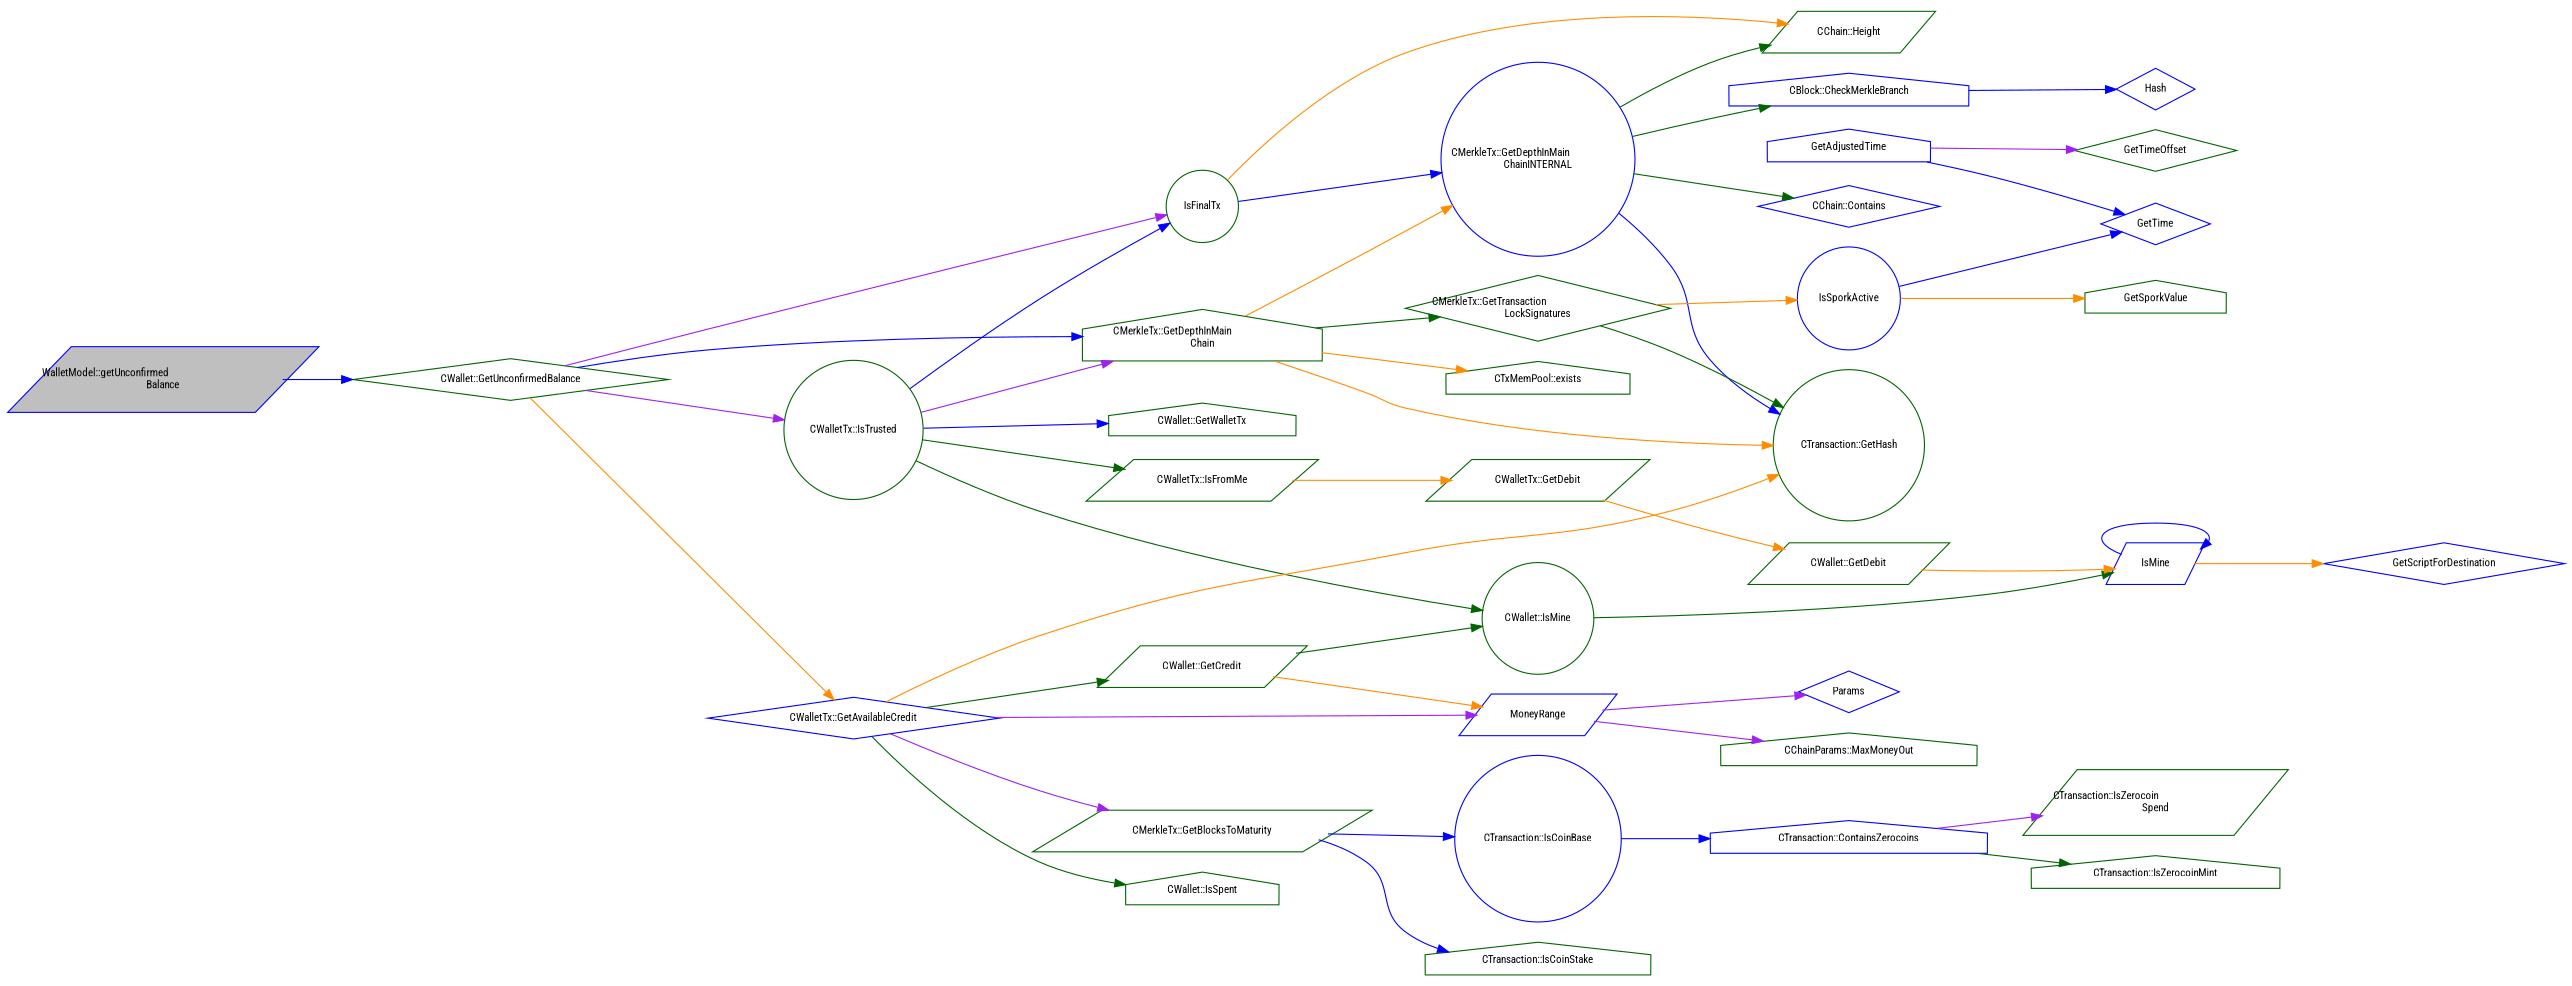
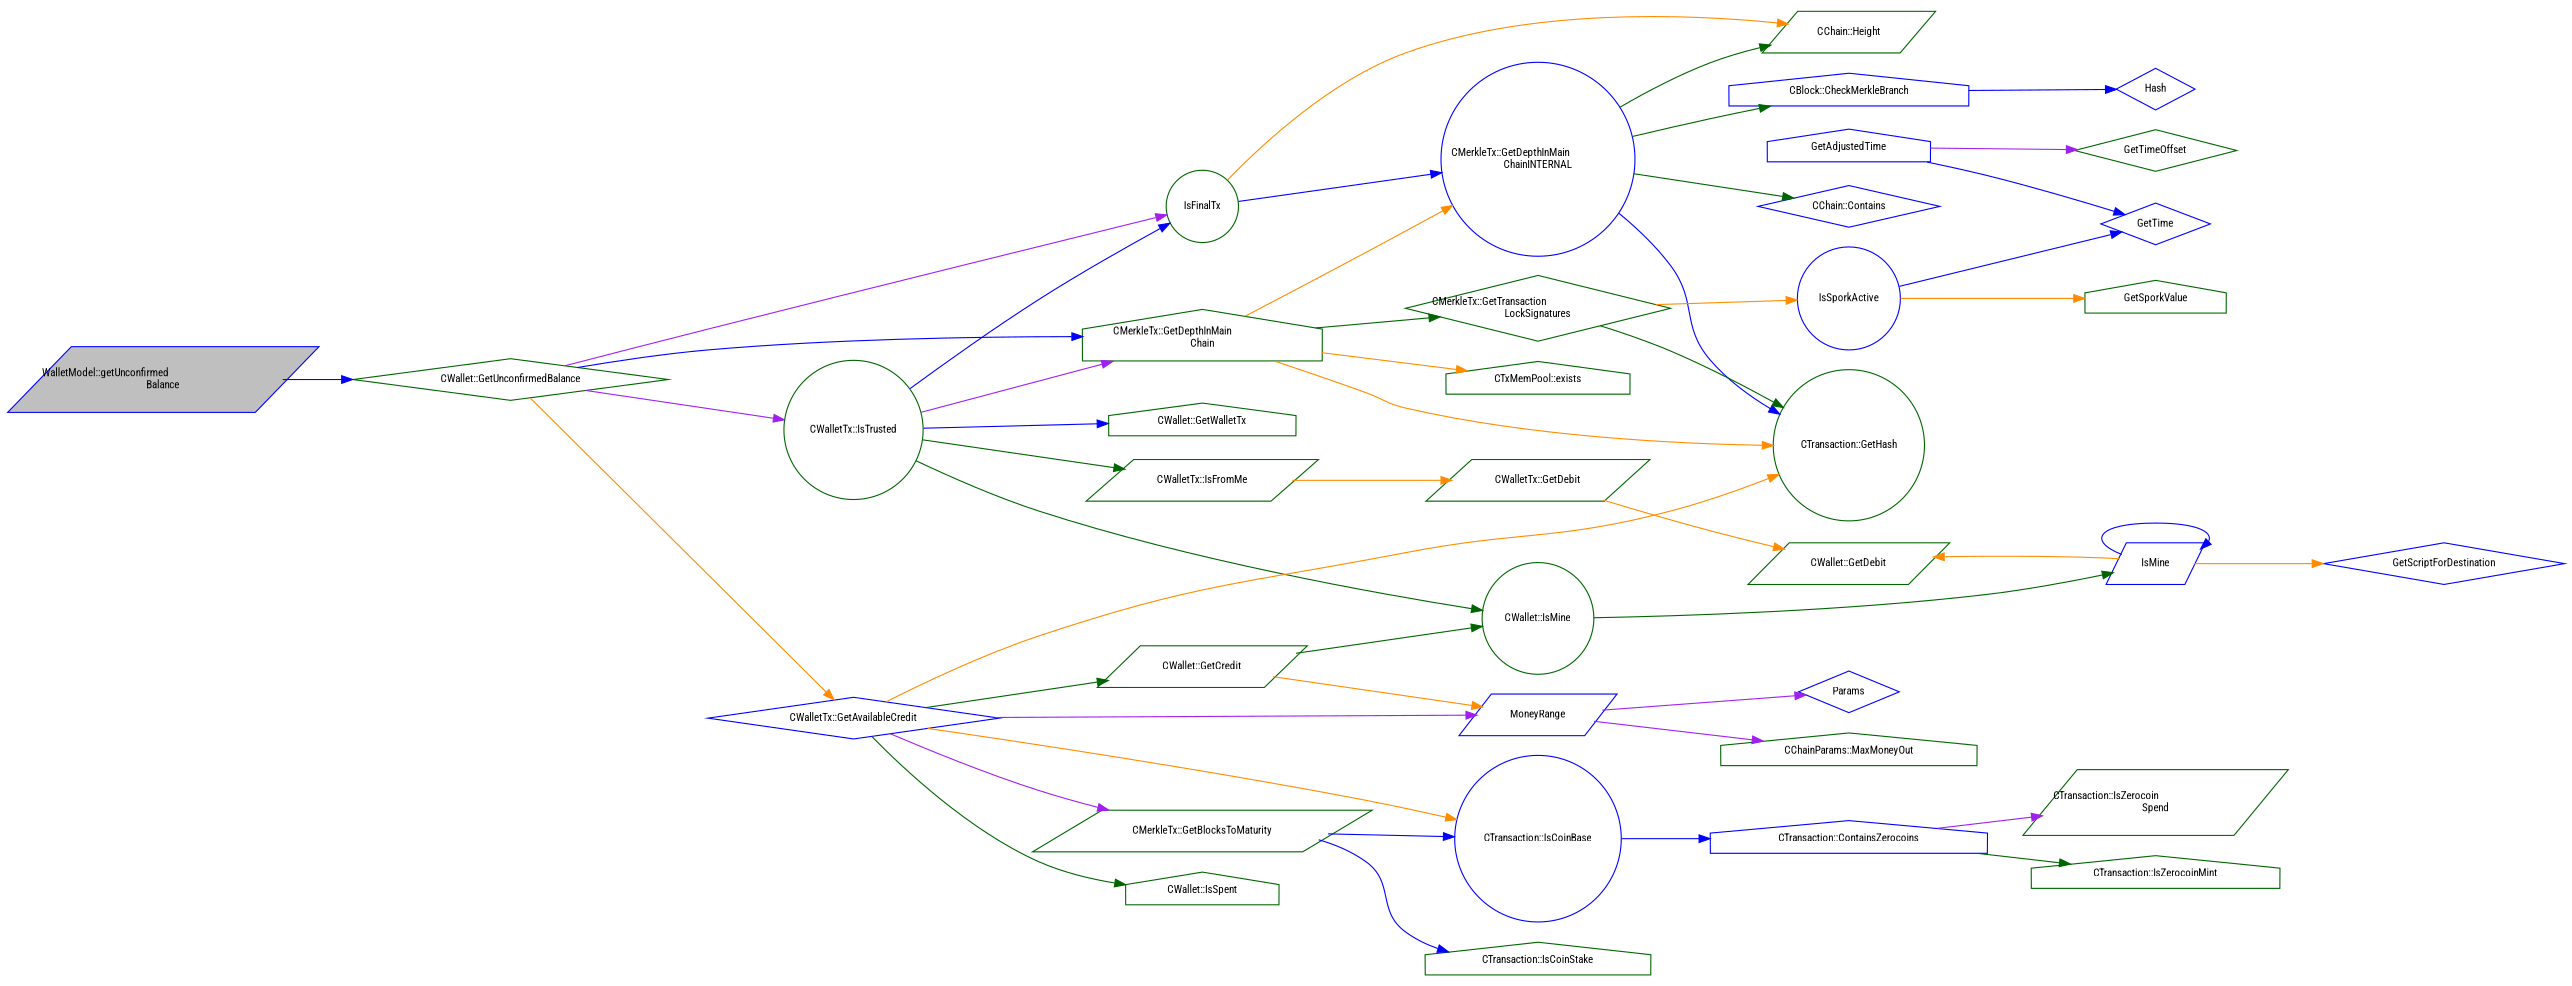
(2013, 571) -> (2032, 556)
none -> (1187, 769)
